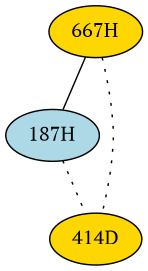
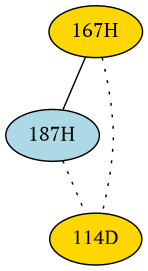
(96, 32) -> (96, 32)
(96, 239) -> (96, 239)
